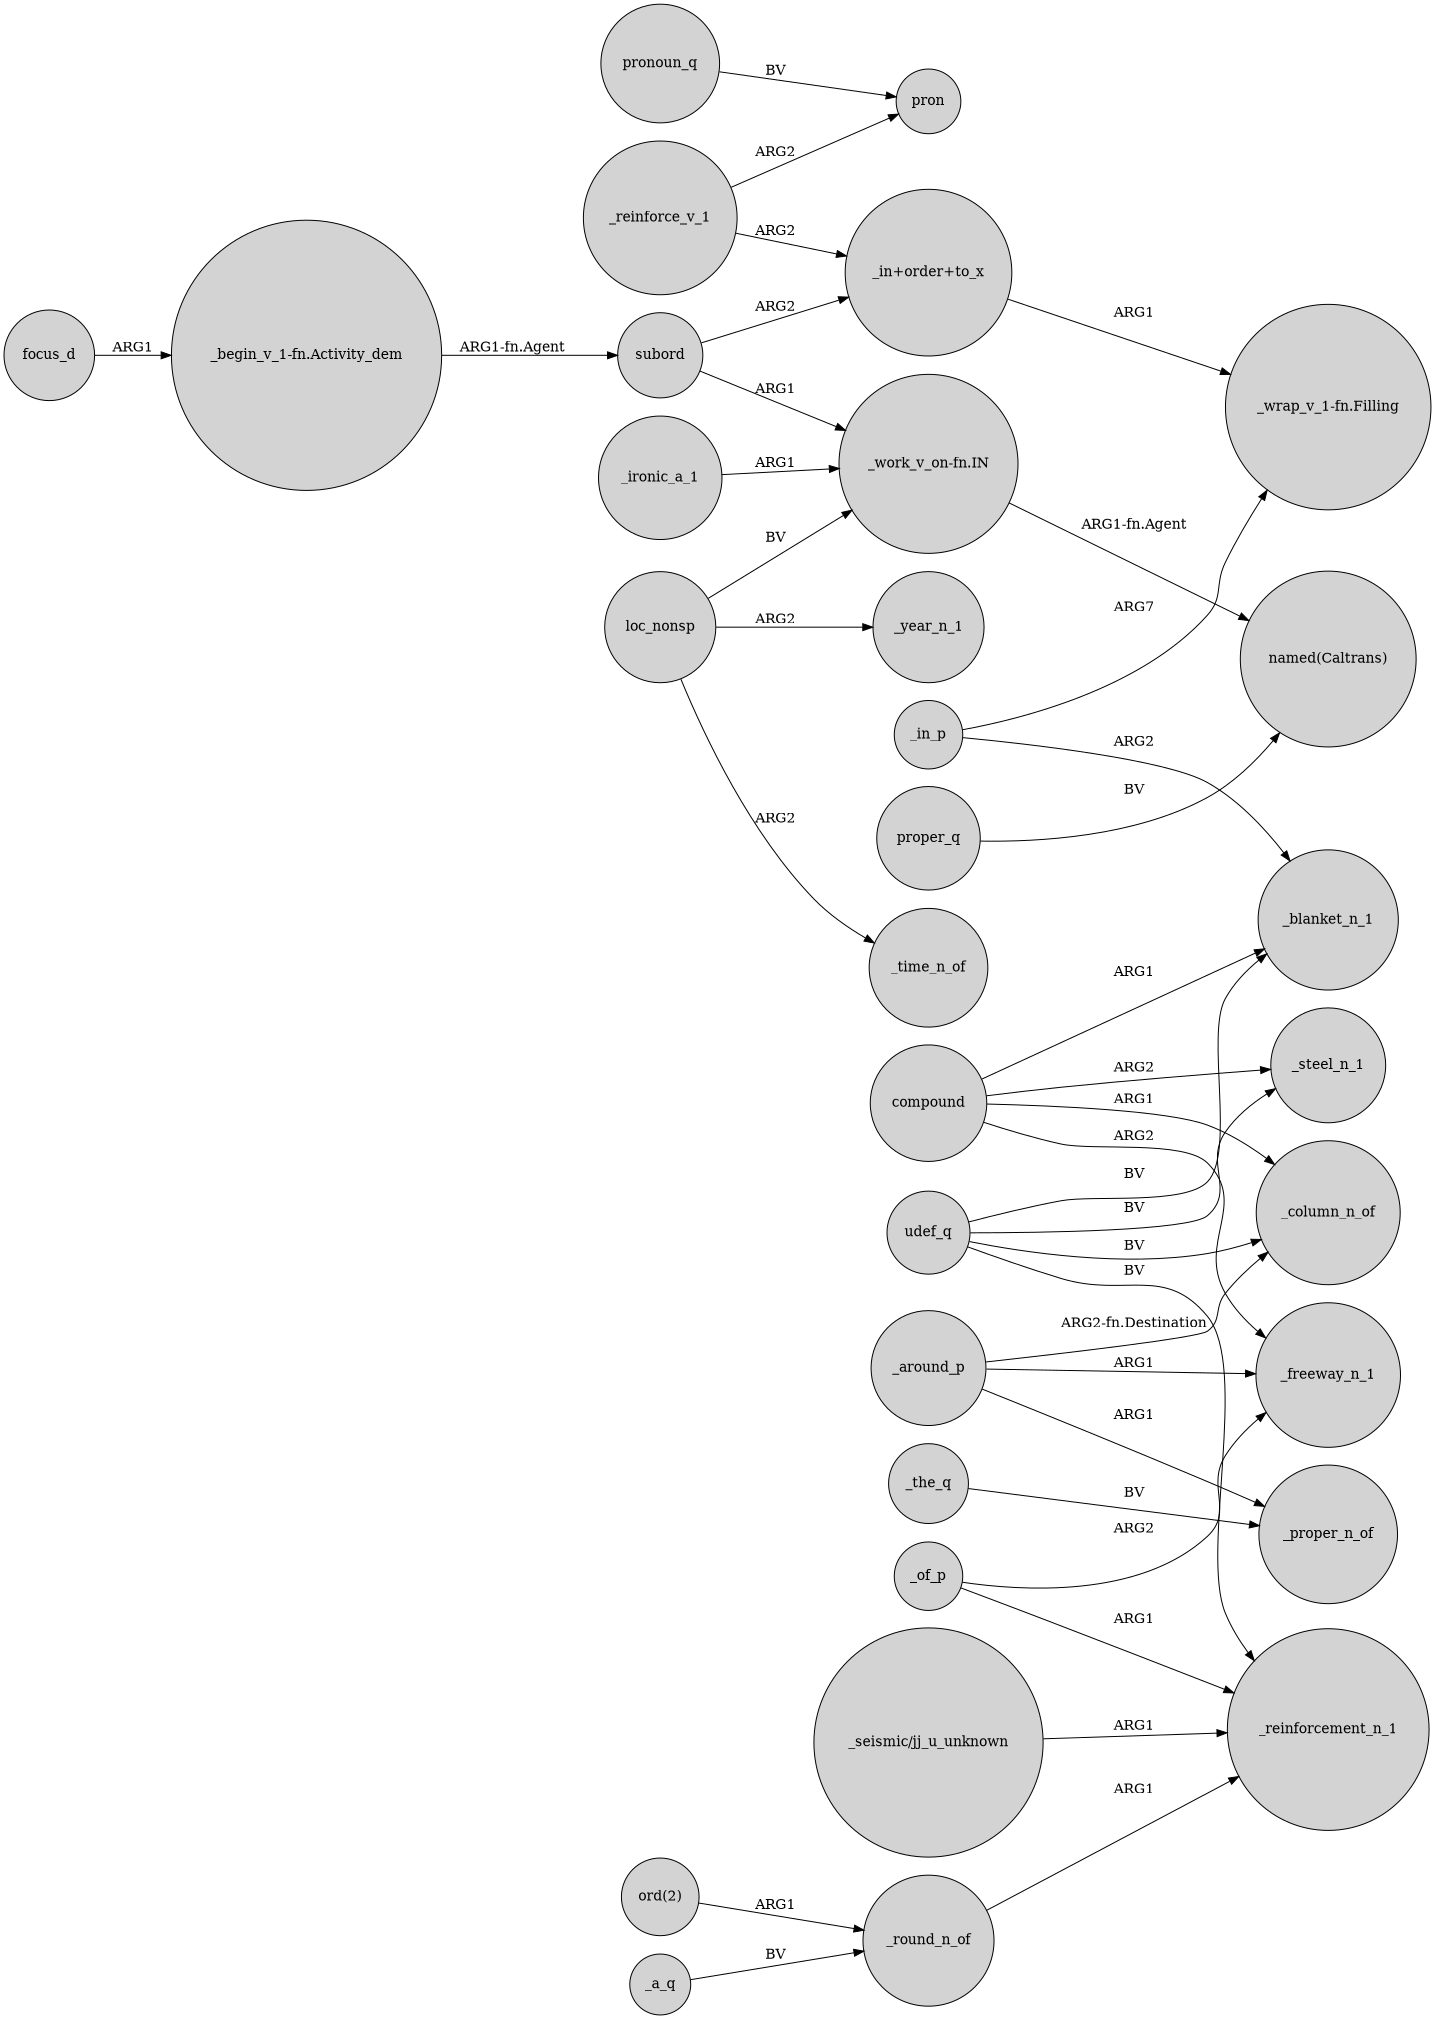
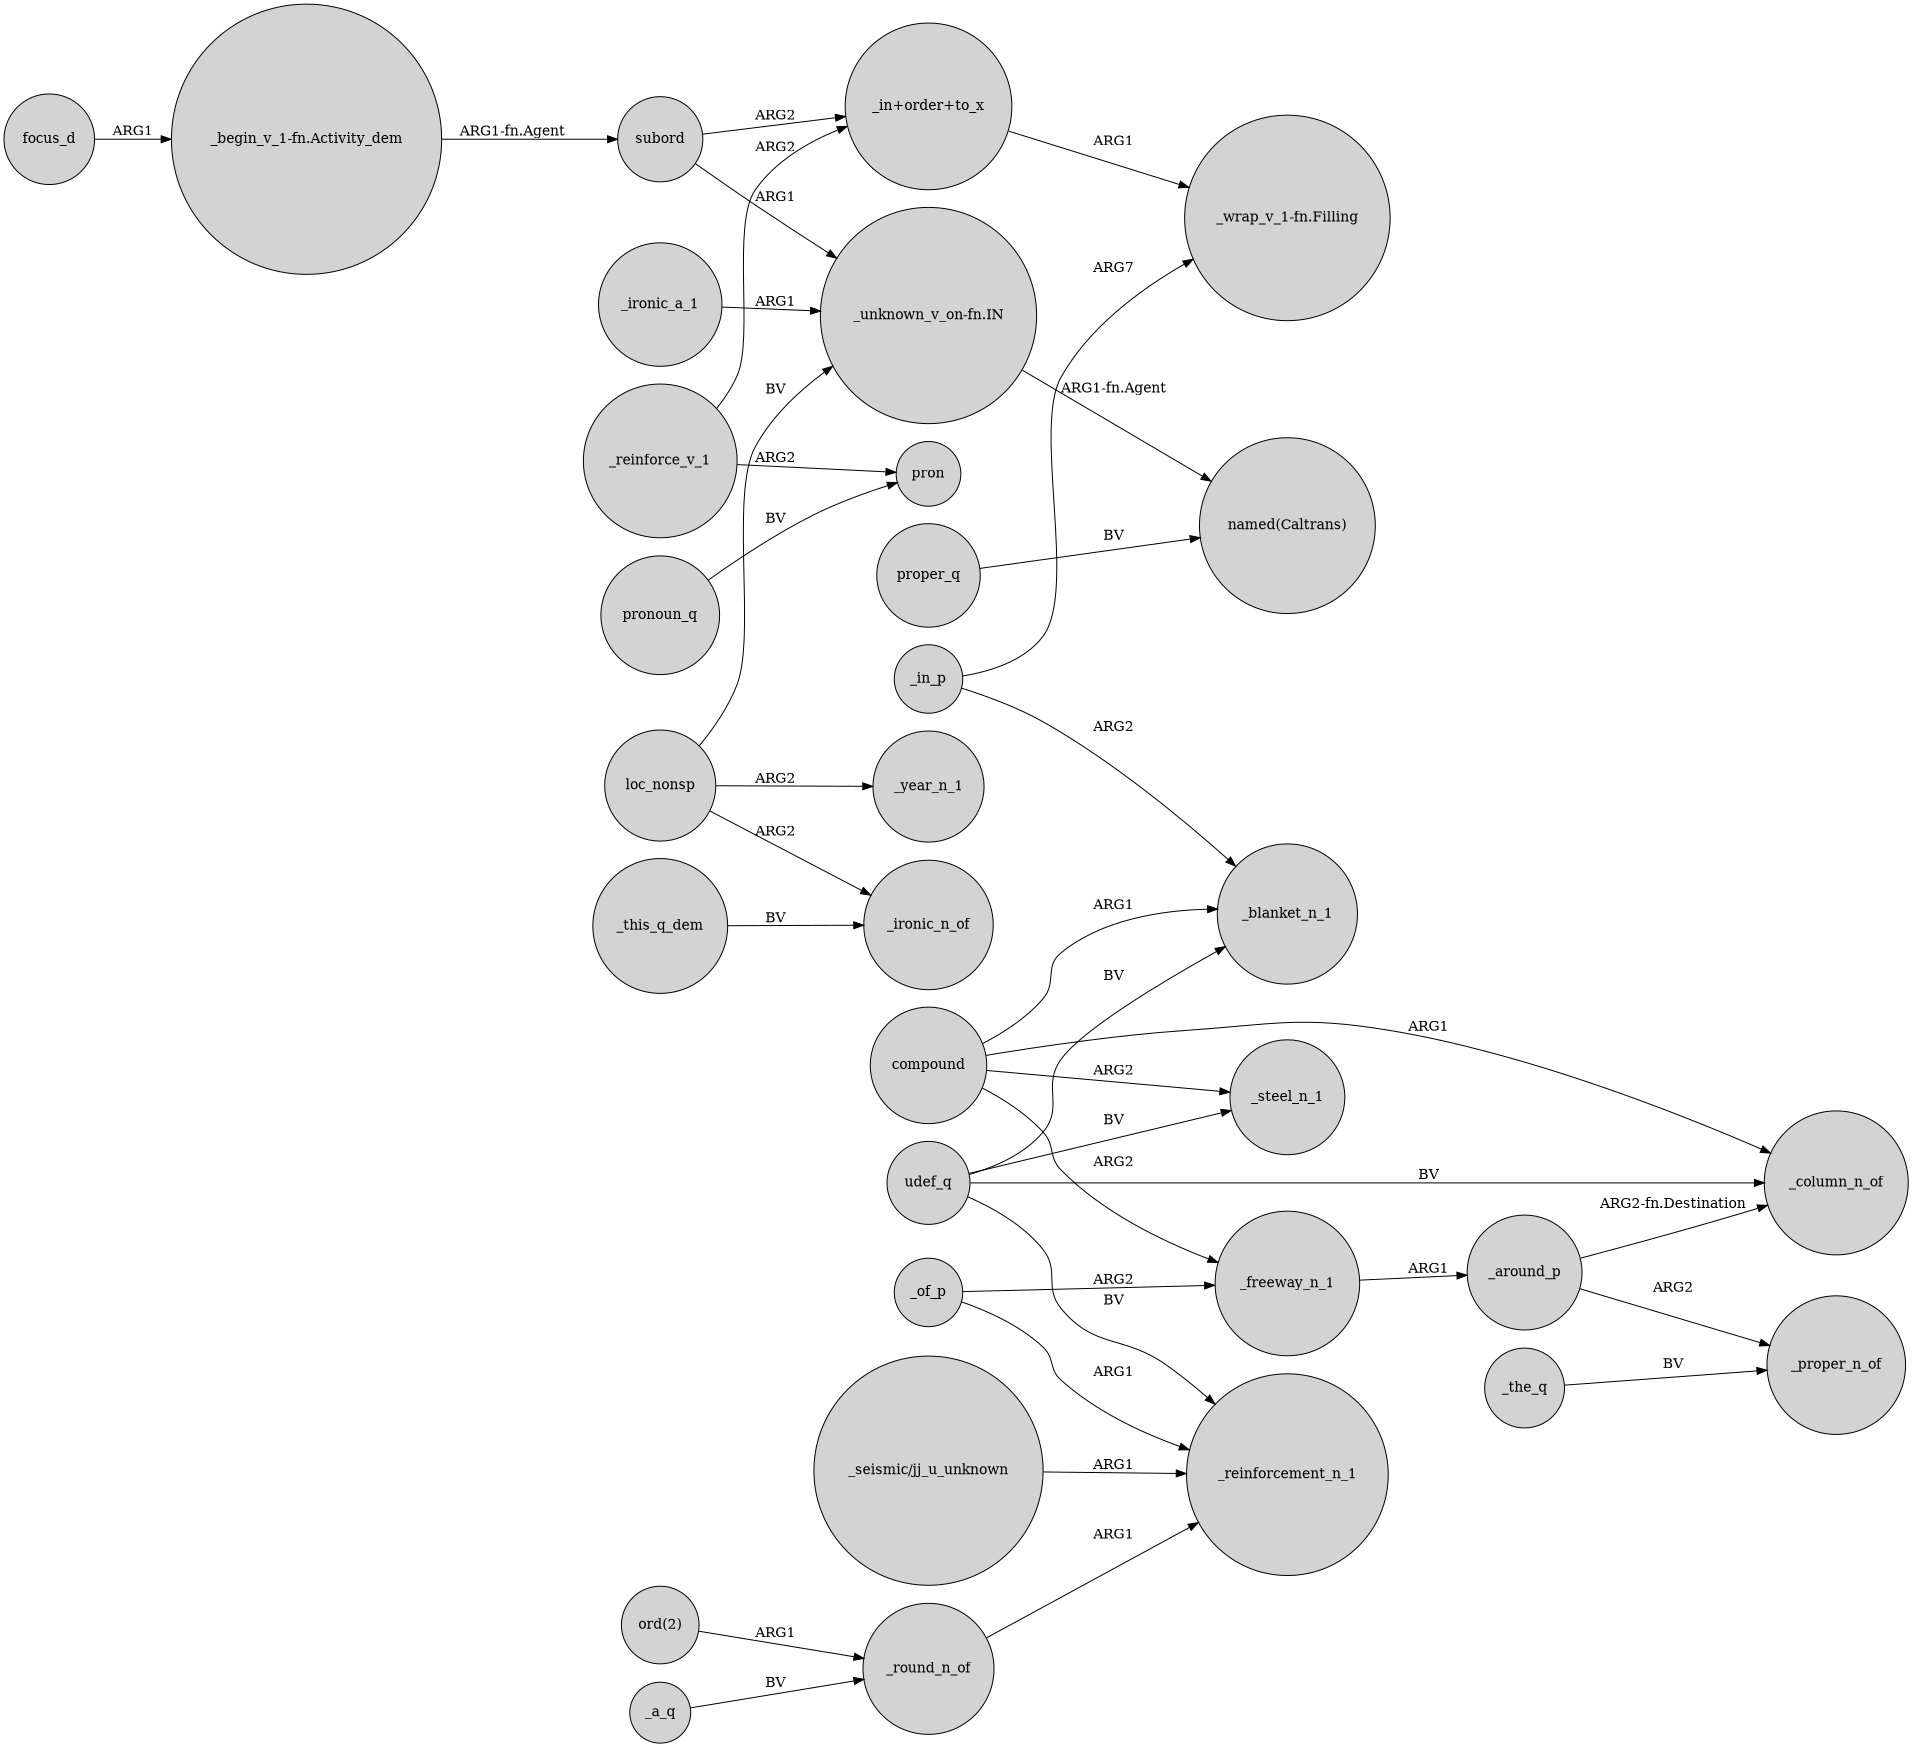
(929, 464) -> (929, 316)
none -> (660, 926)
(929, 968) -> (929, 925)
(1116, 1371) -> (1408, 1278)
(1134, 1415) -> (1673, 1288)
